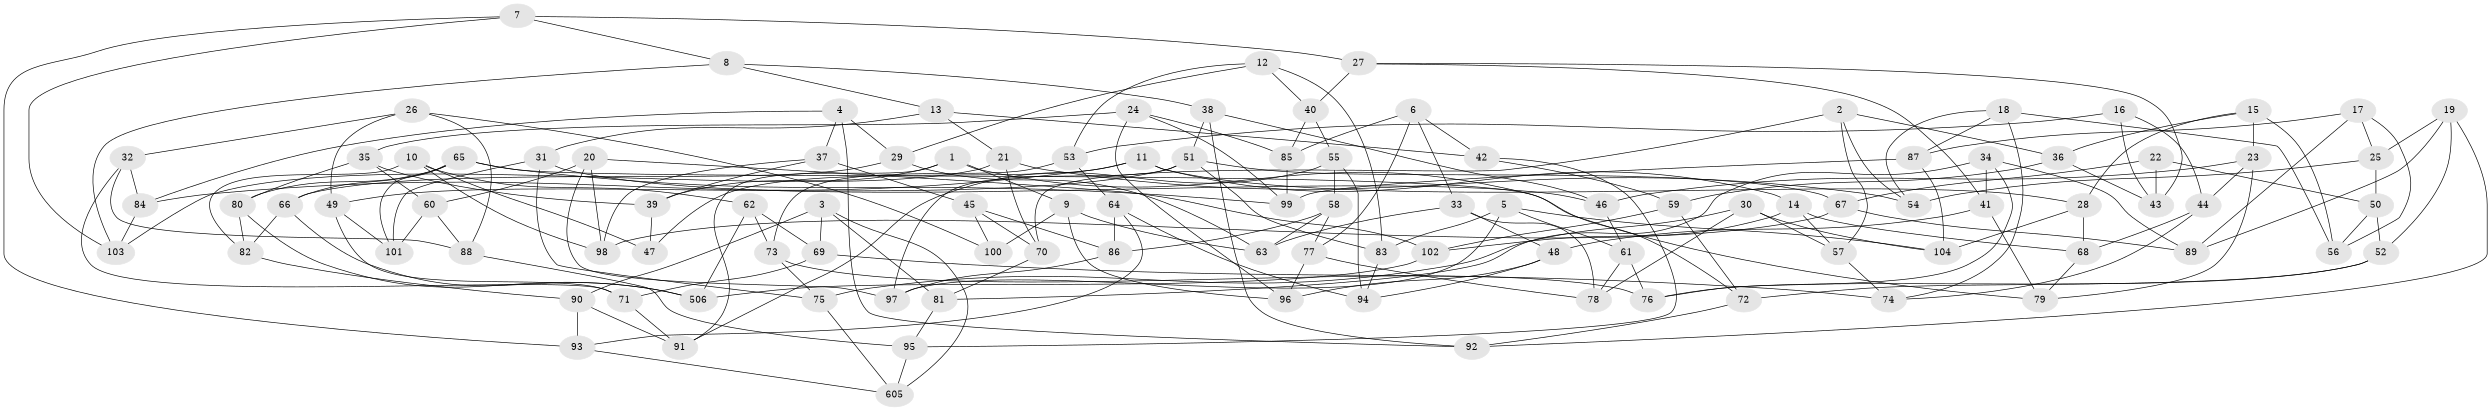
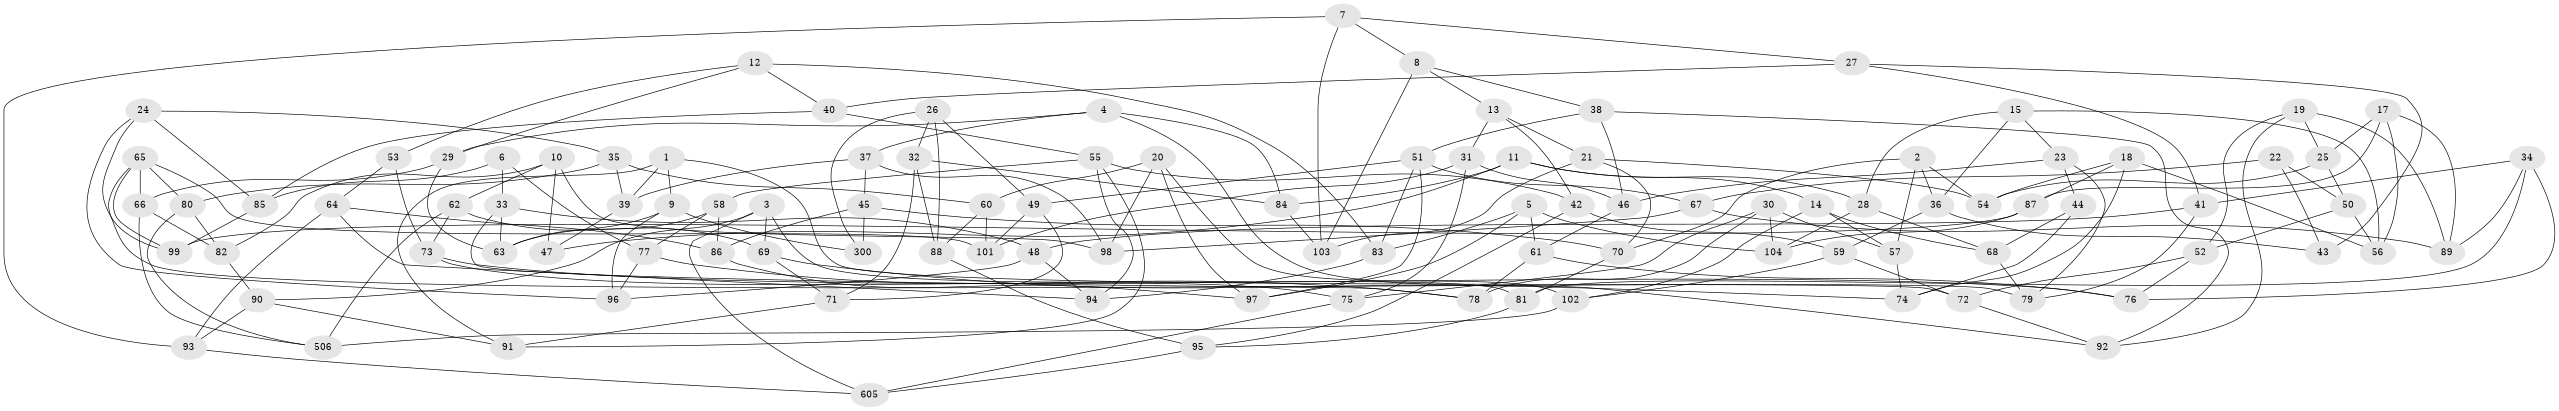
(2120, 111) -> none
(1448, 134) -> (1338, 177)
(993, 253) -> (863, 253)
